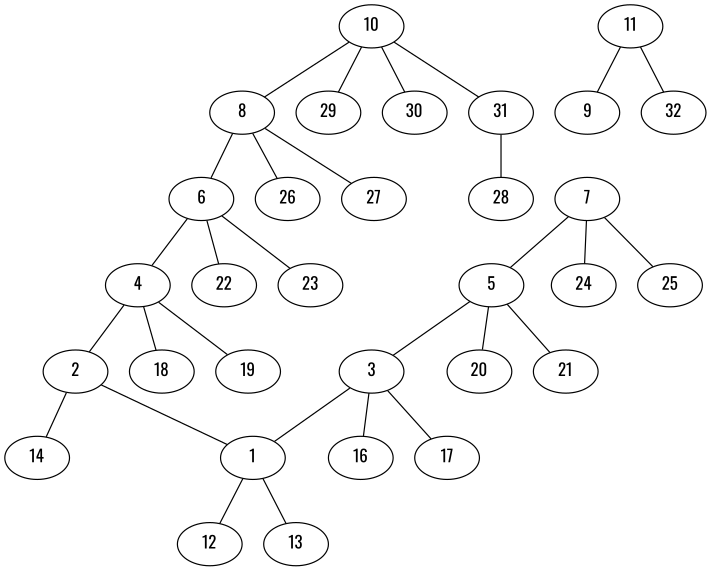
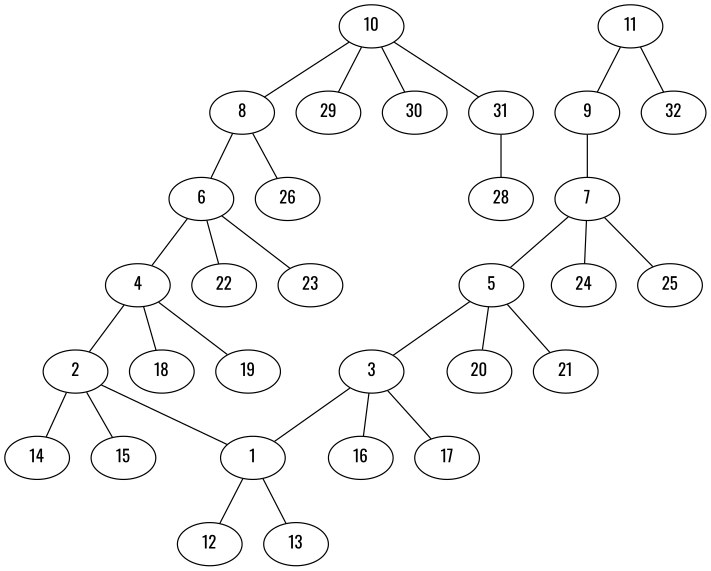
none -> (587, 156)
(374, 199) -> none
none -> (123, 458)
